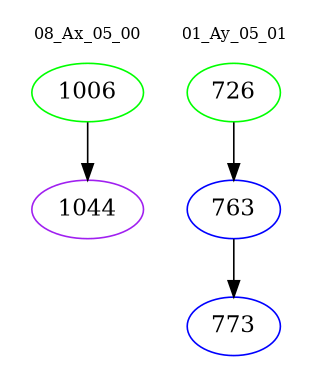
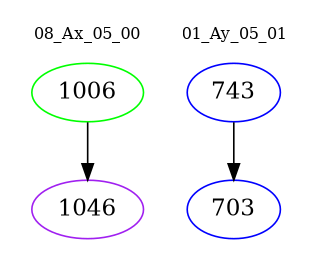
(234, 93) -> none
(88, 209) -> (88, 209)
(234, 209) -> (234, 93)
(234, 326) -> (234, 209)
